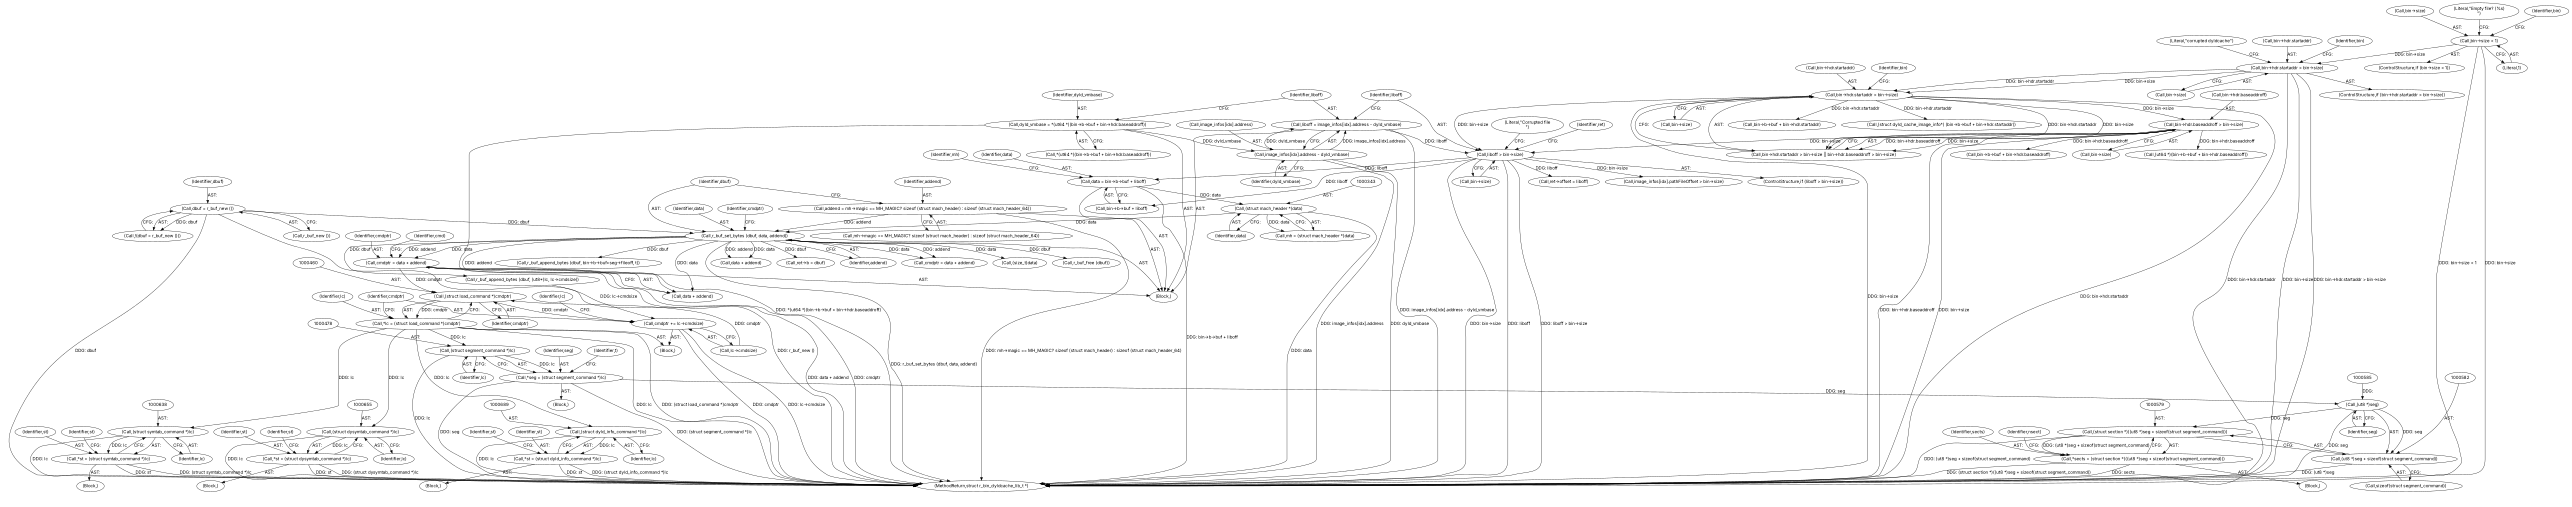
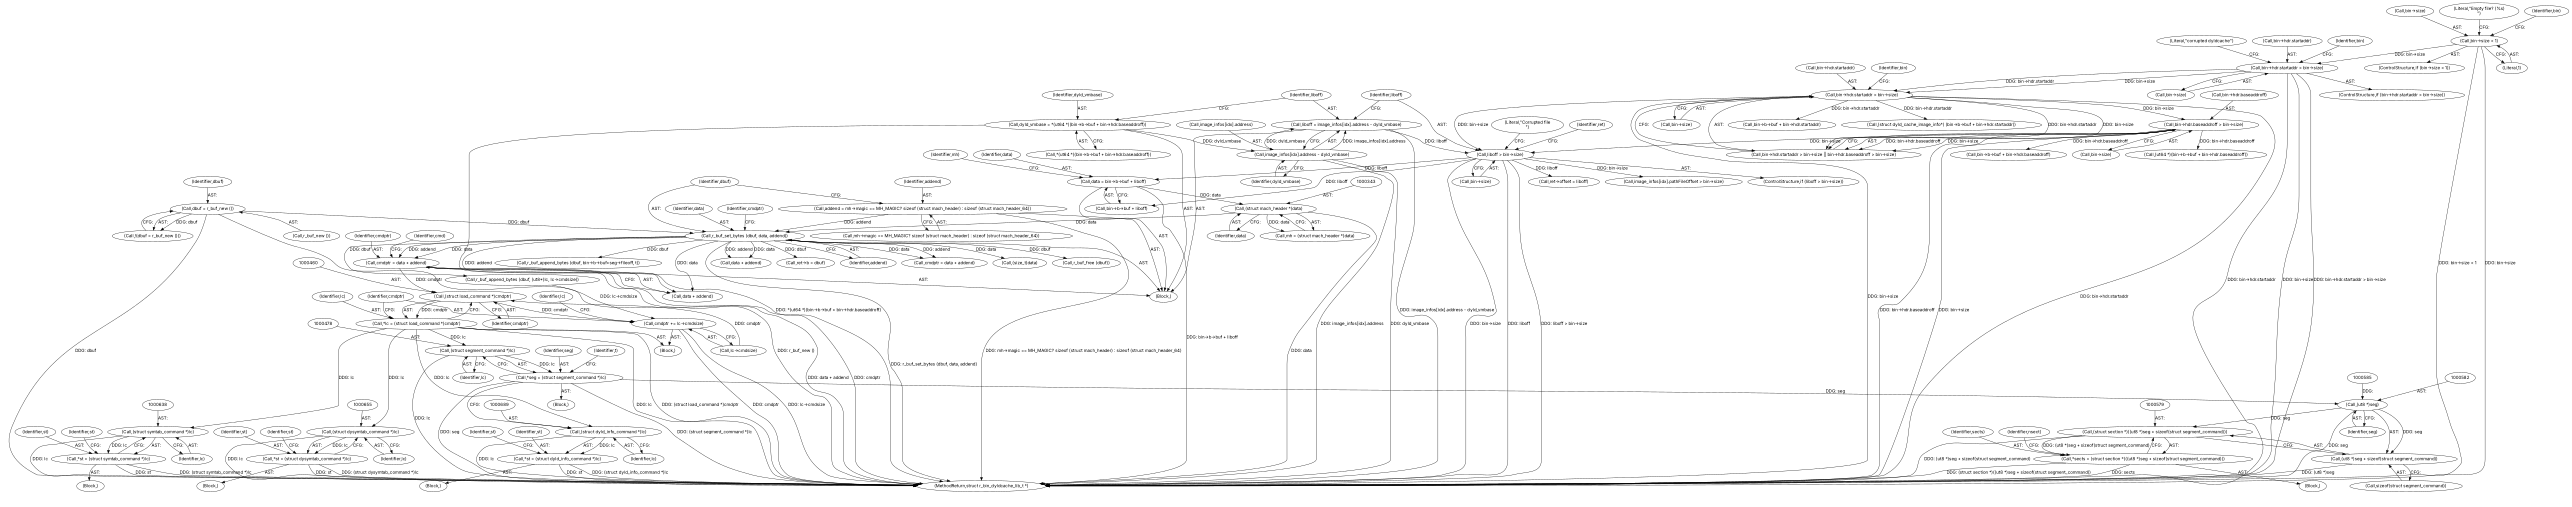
(287, 215) -> none
(2438, 425) -> (2415, 391)
(564, 442) -> (483, 419)
